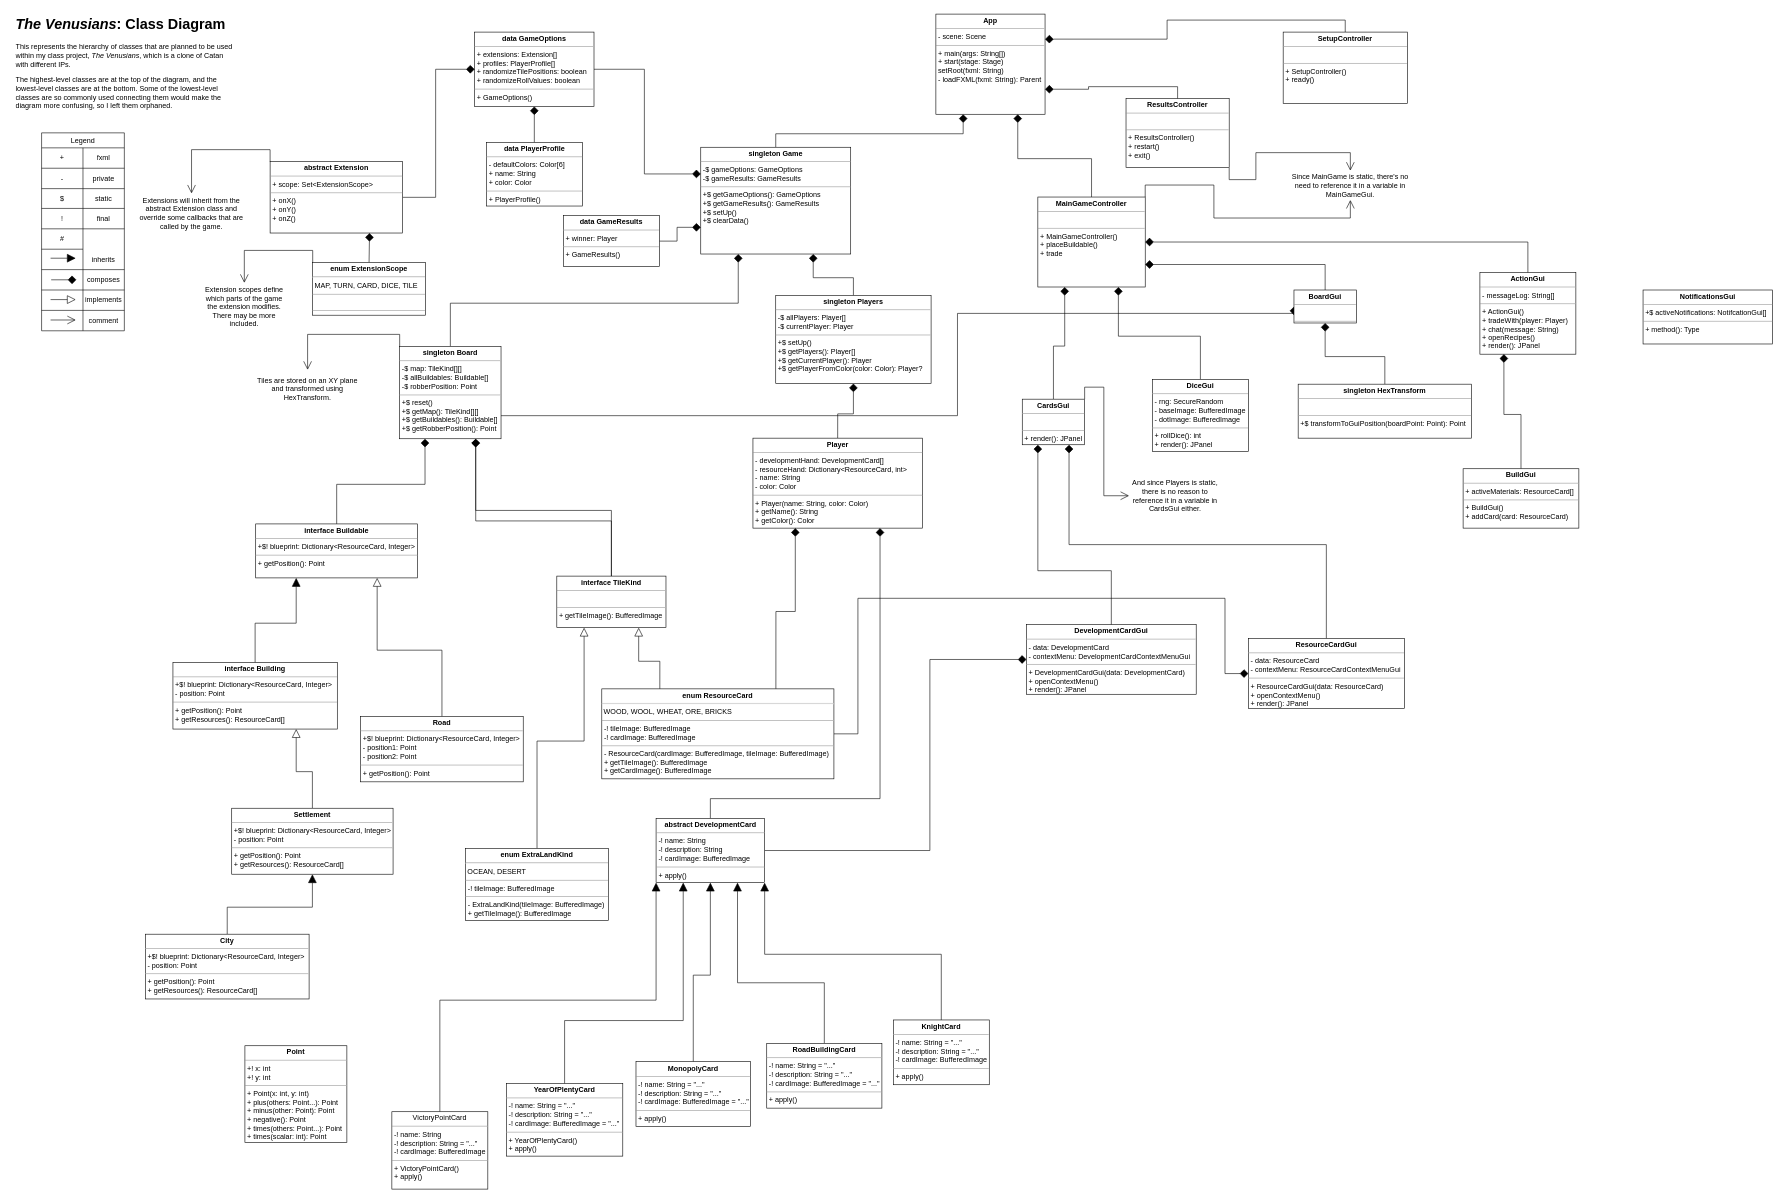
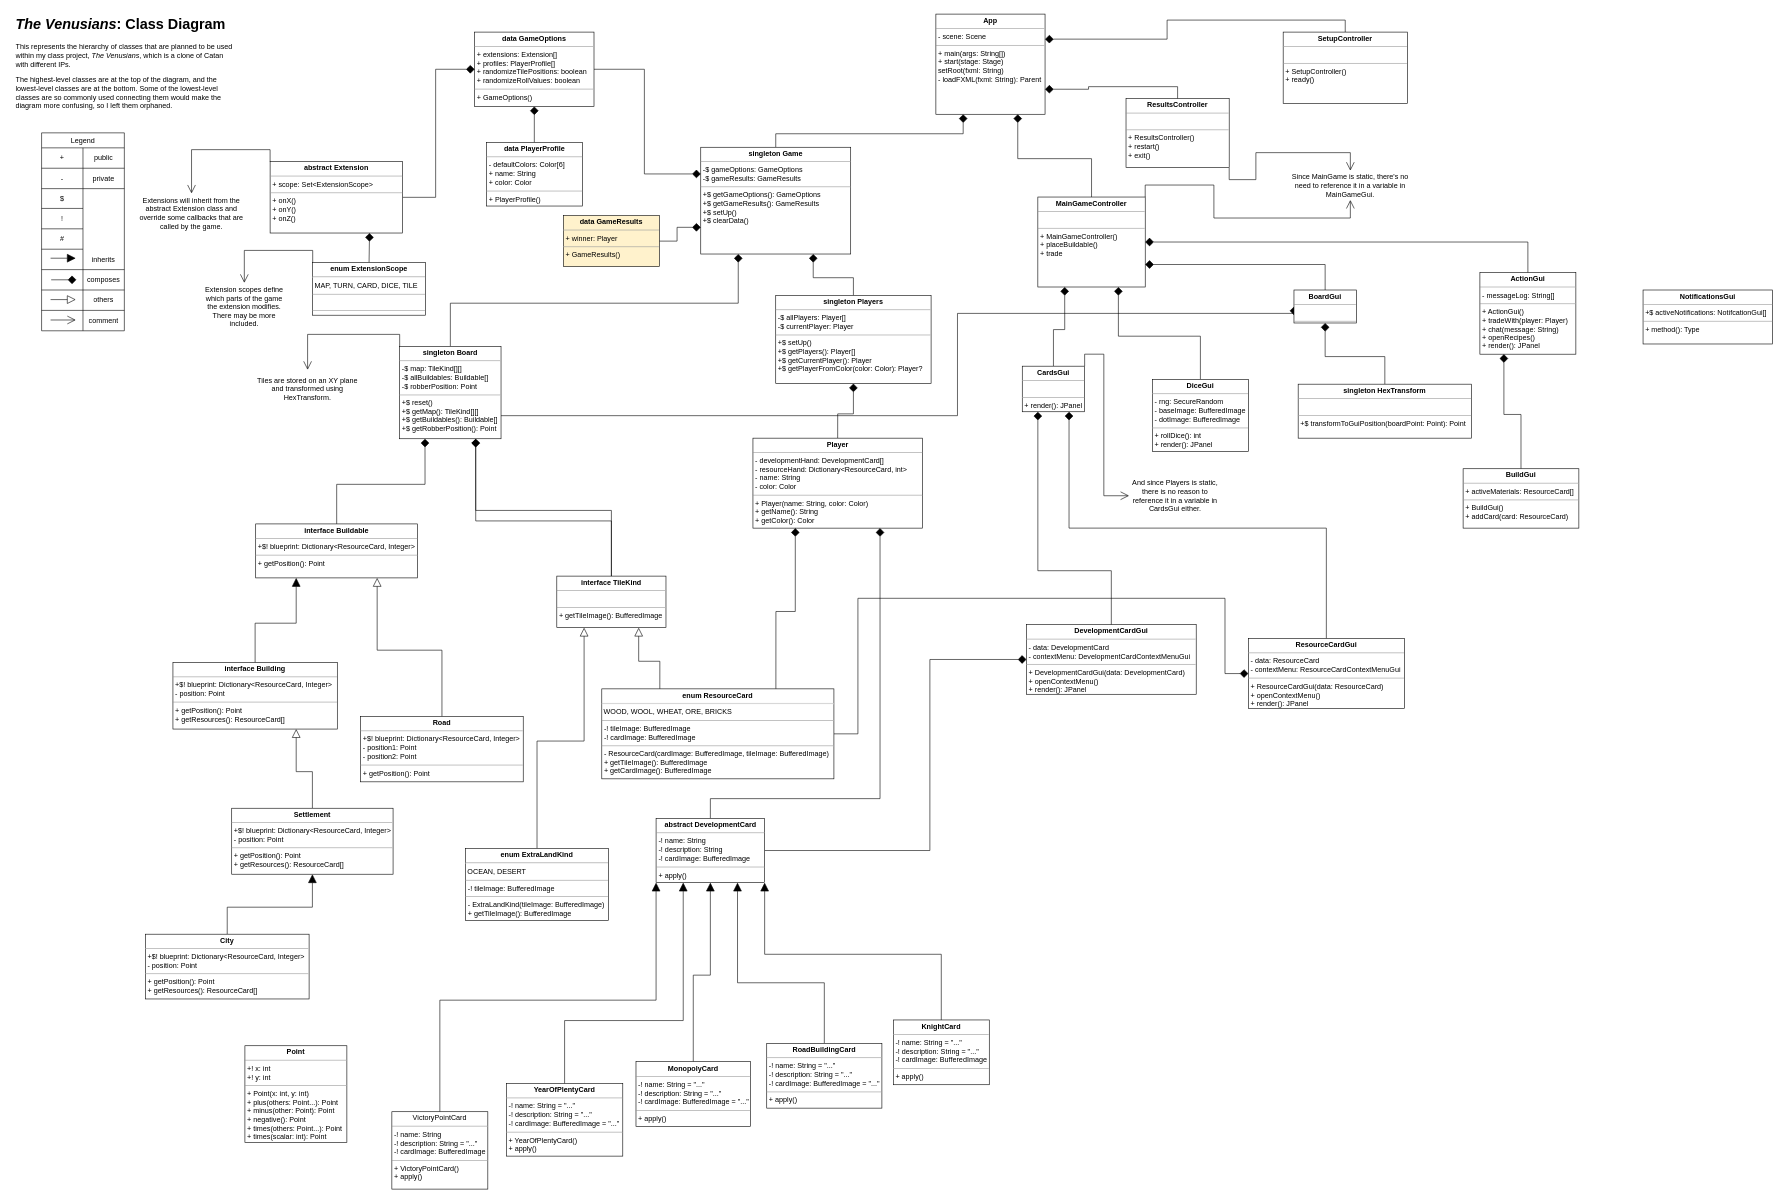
(103, 158) -> (103, 158)
(103, 199) -> none
(103, 219) -> none
(611, 241) -> (611, 241)
(103, 300) -> (103, 300)
(1053, 422) -> (1053, 389)
